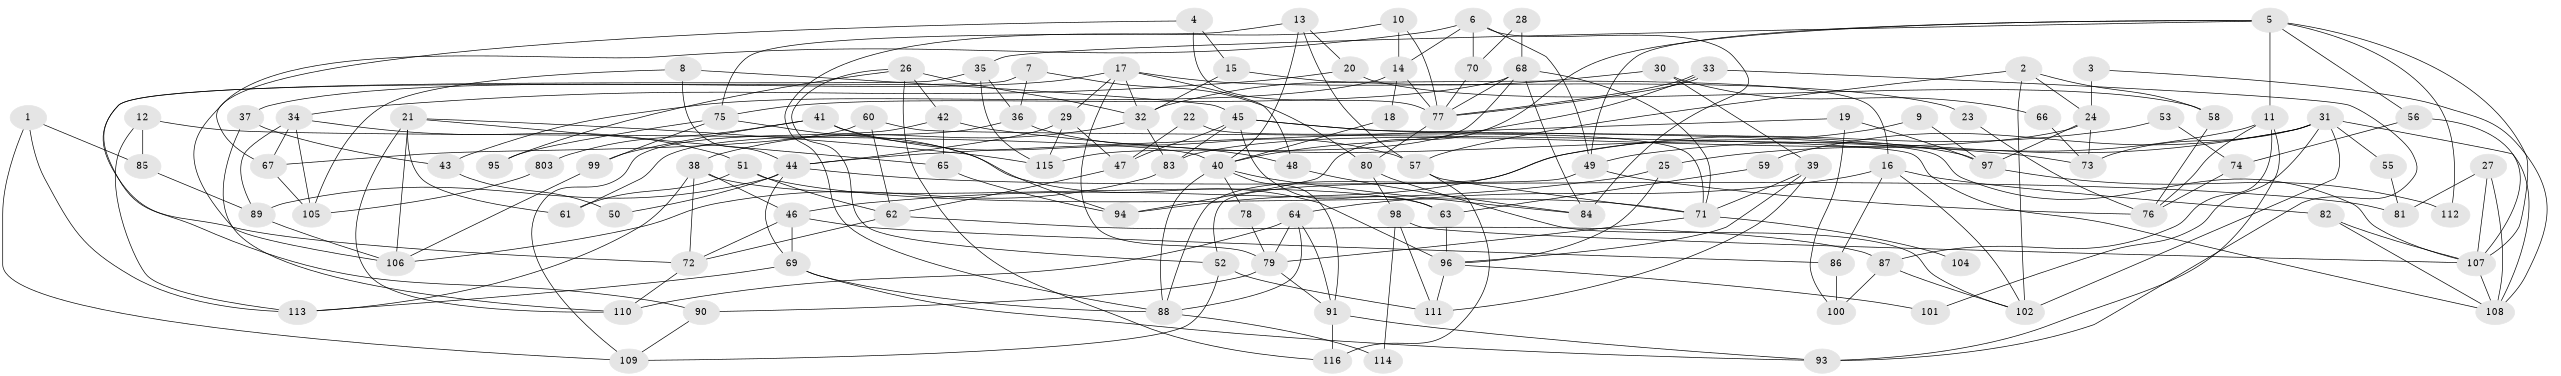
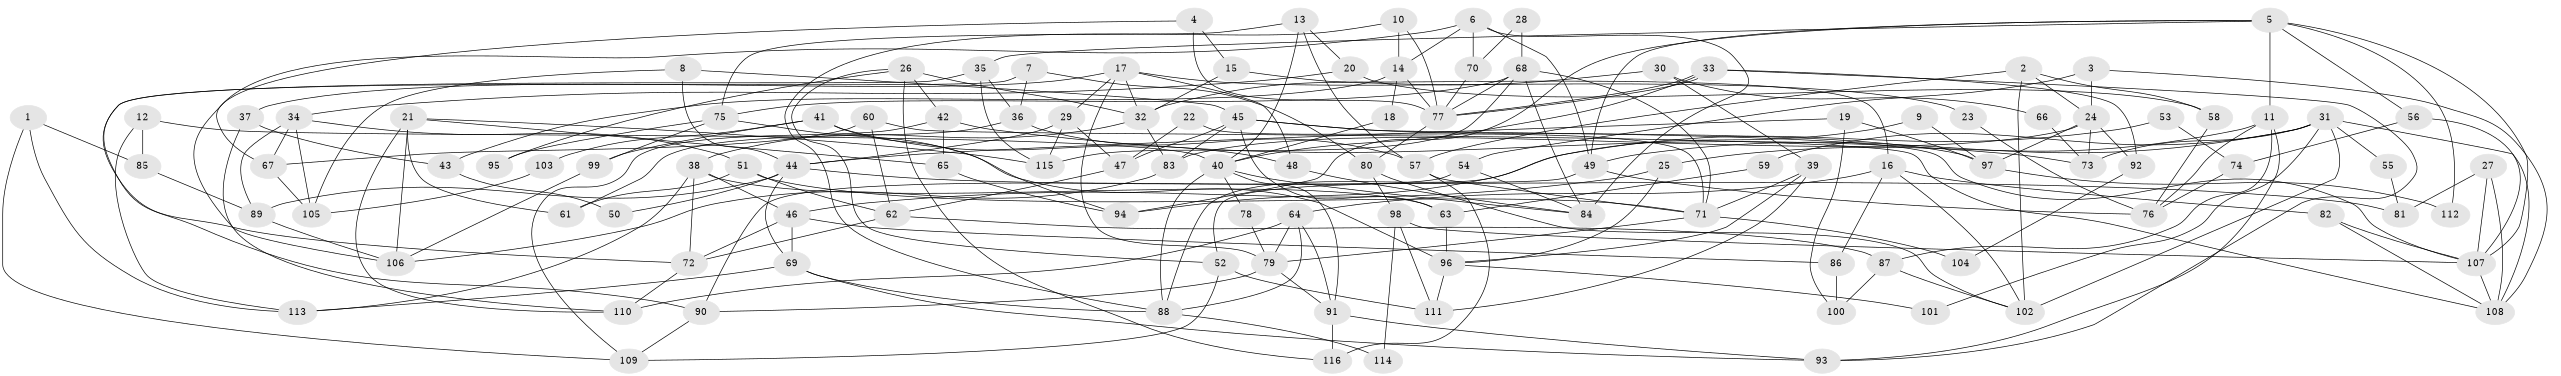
(544, 166) -> (544, 166)
none -> (1464, 166)
none -> (2137, 166)
